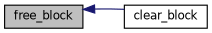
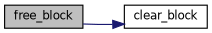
(110, 9) -> (98, 24)
